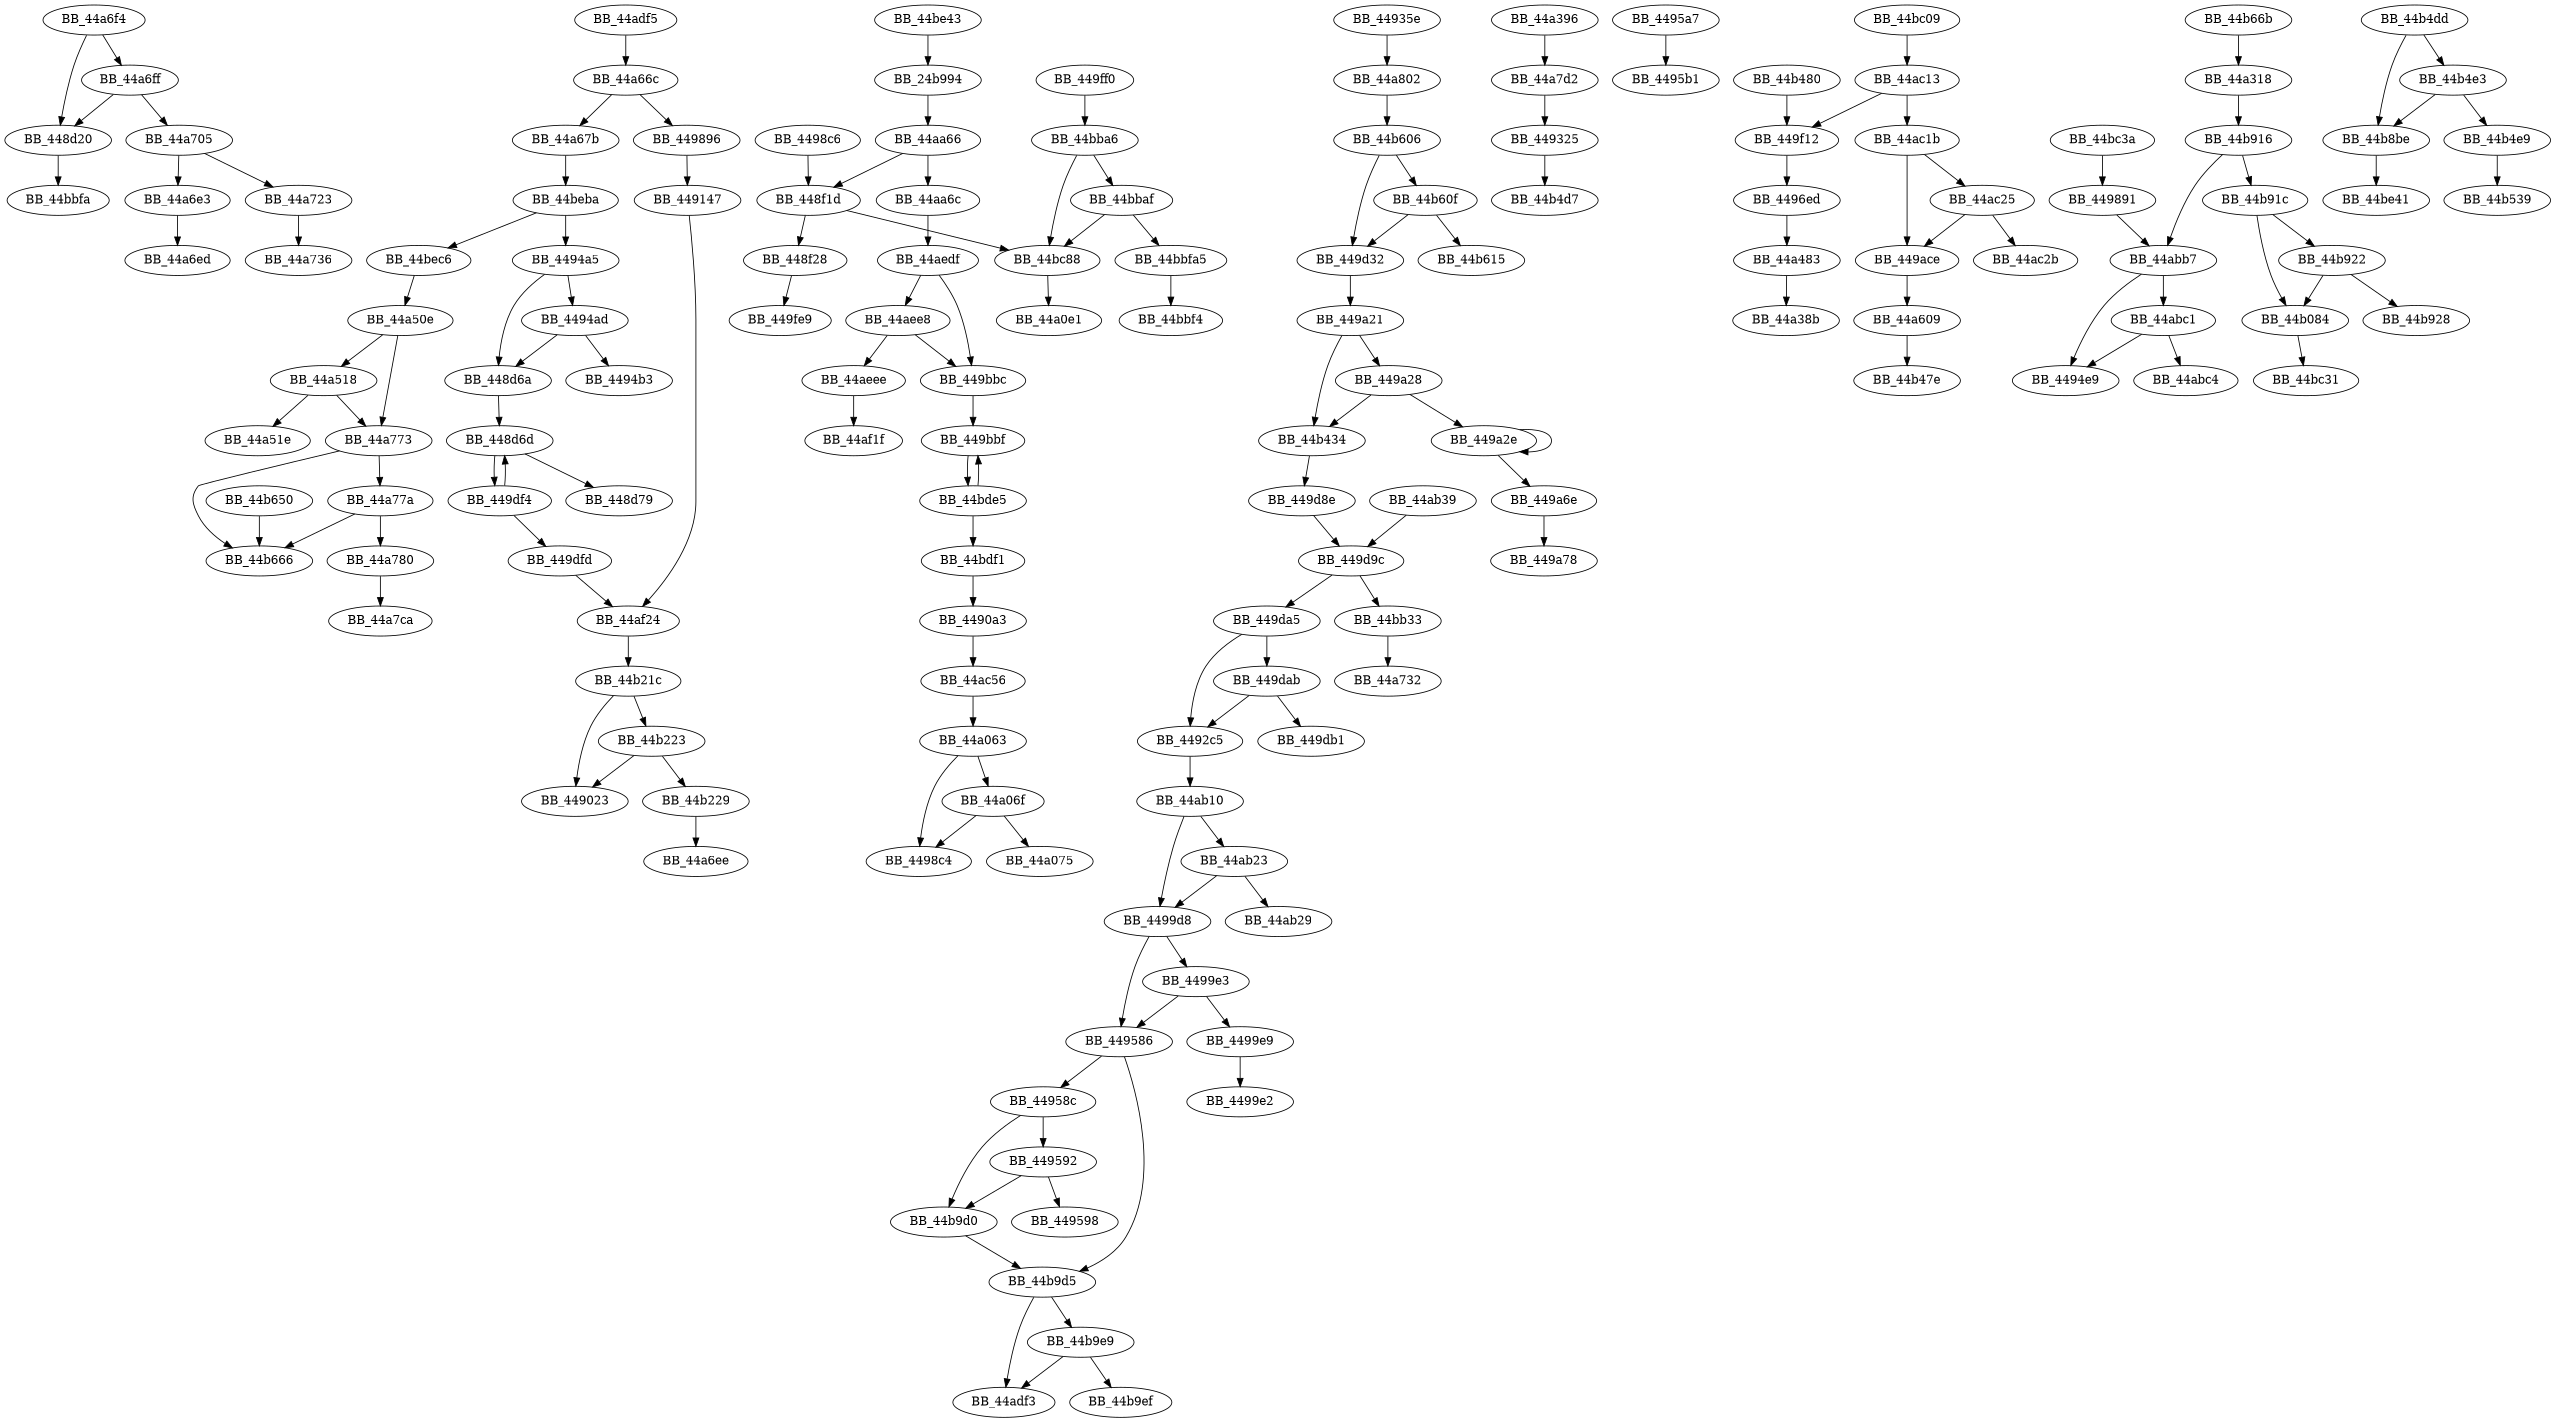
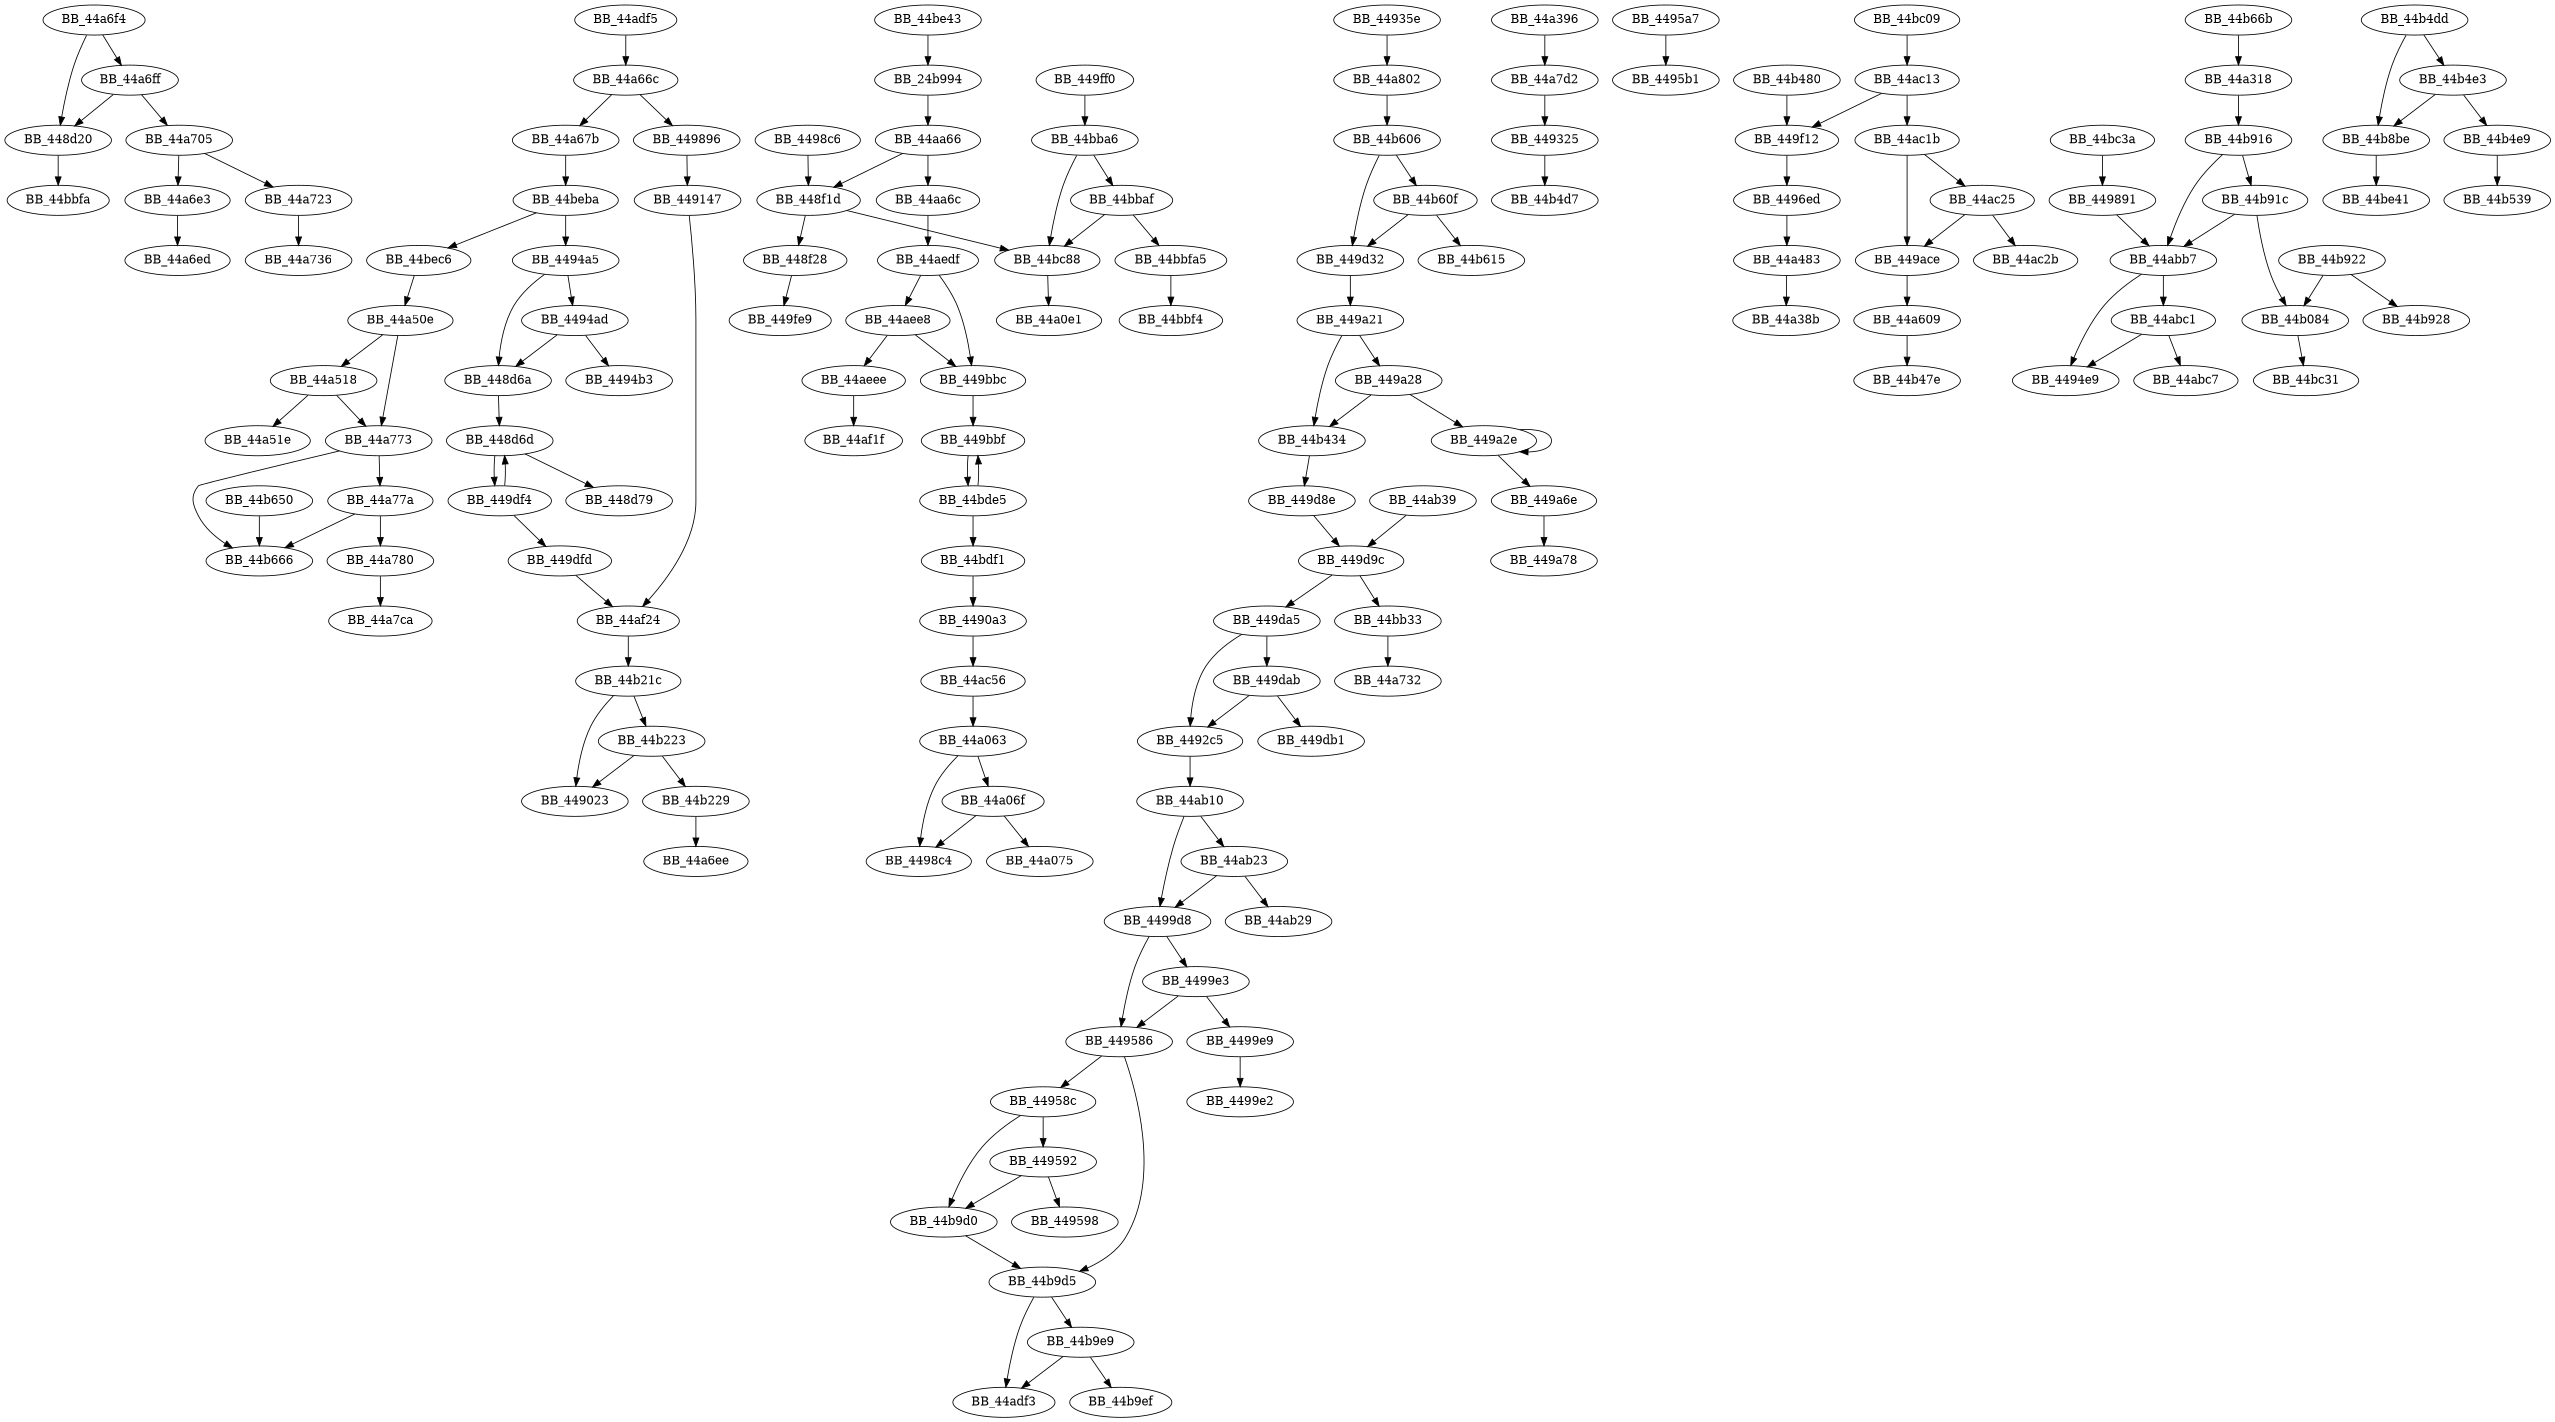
(2290, 228) -> (2213, 228)
(2186, 381) -> (2186, 381)
